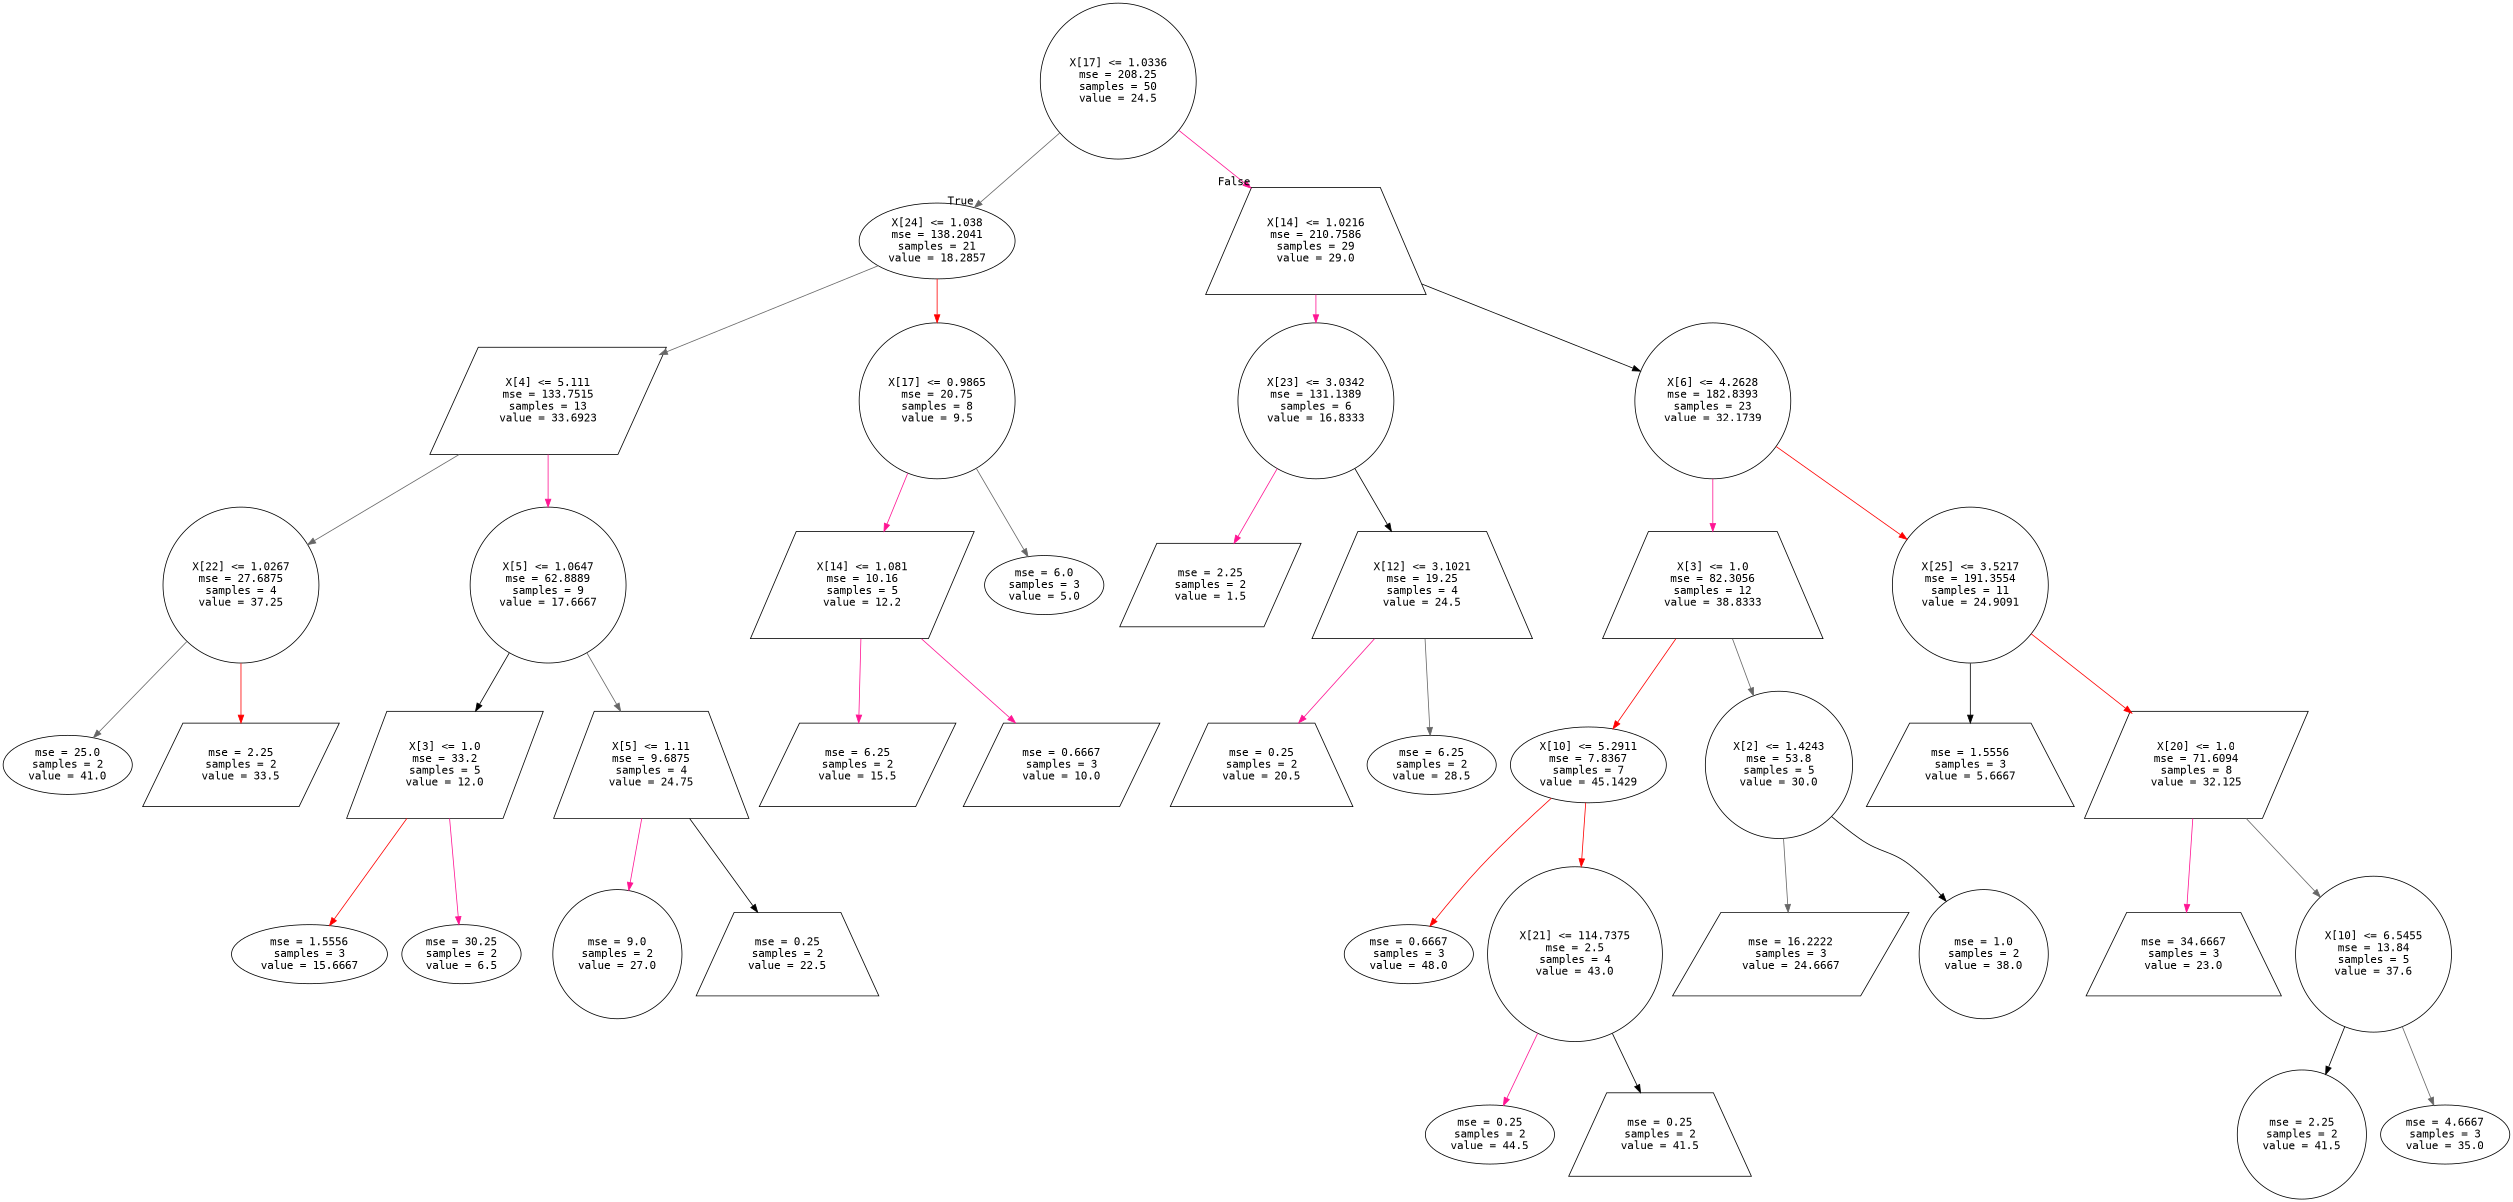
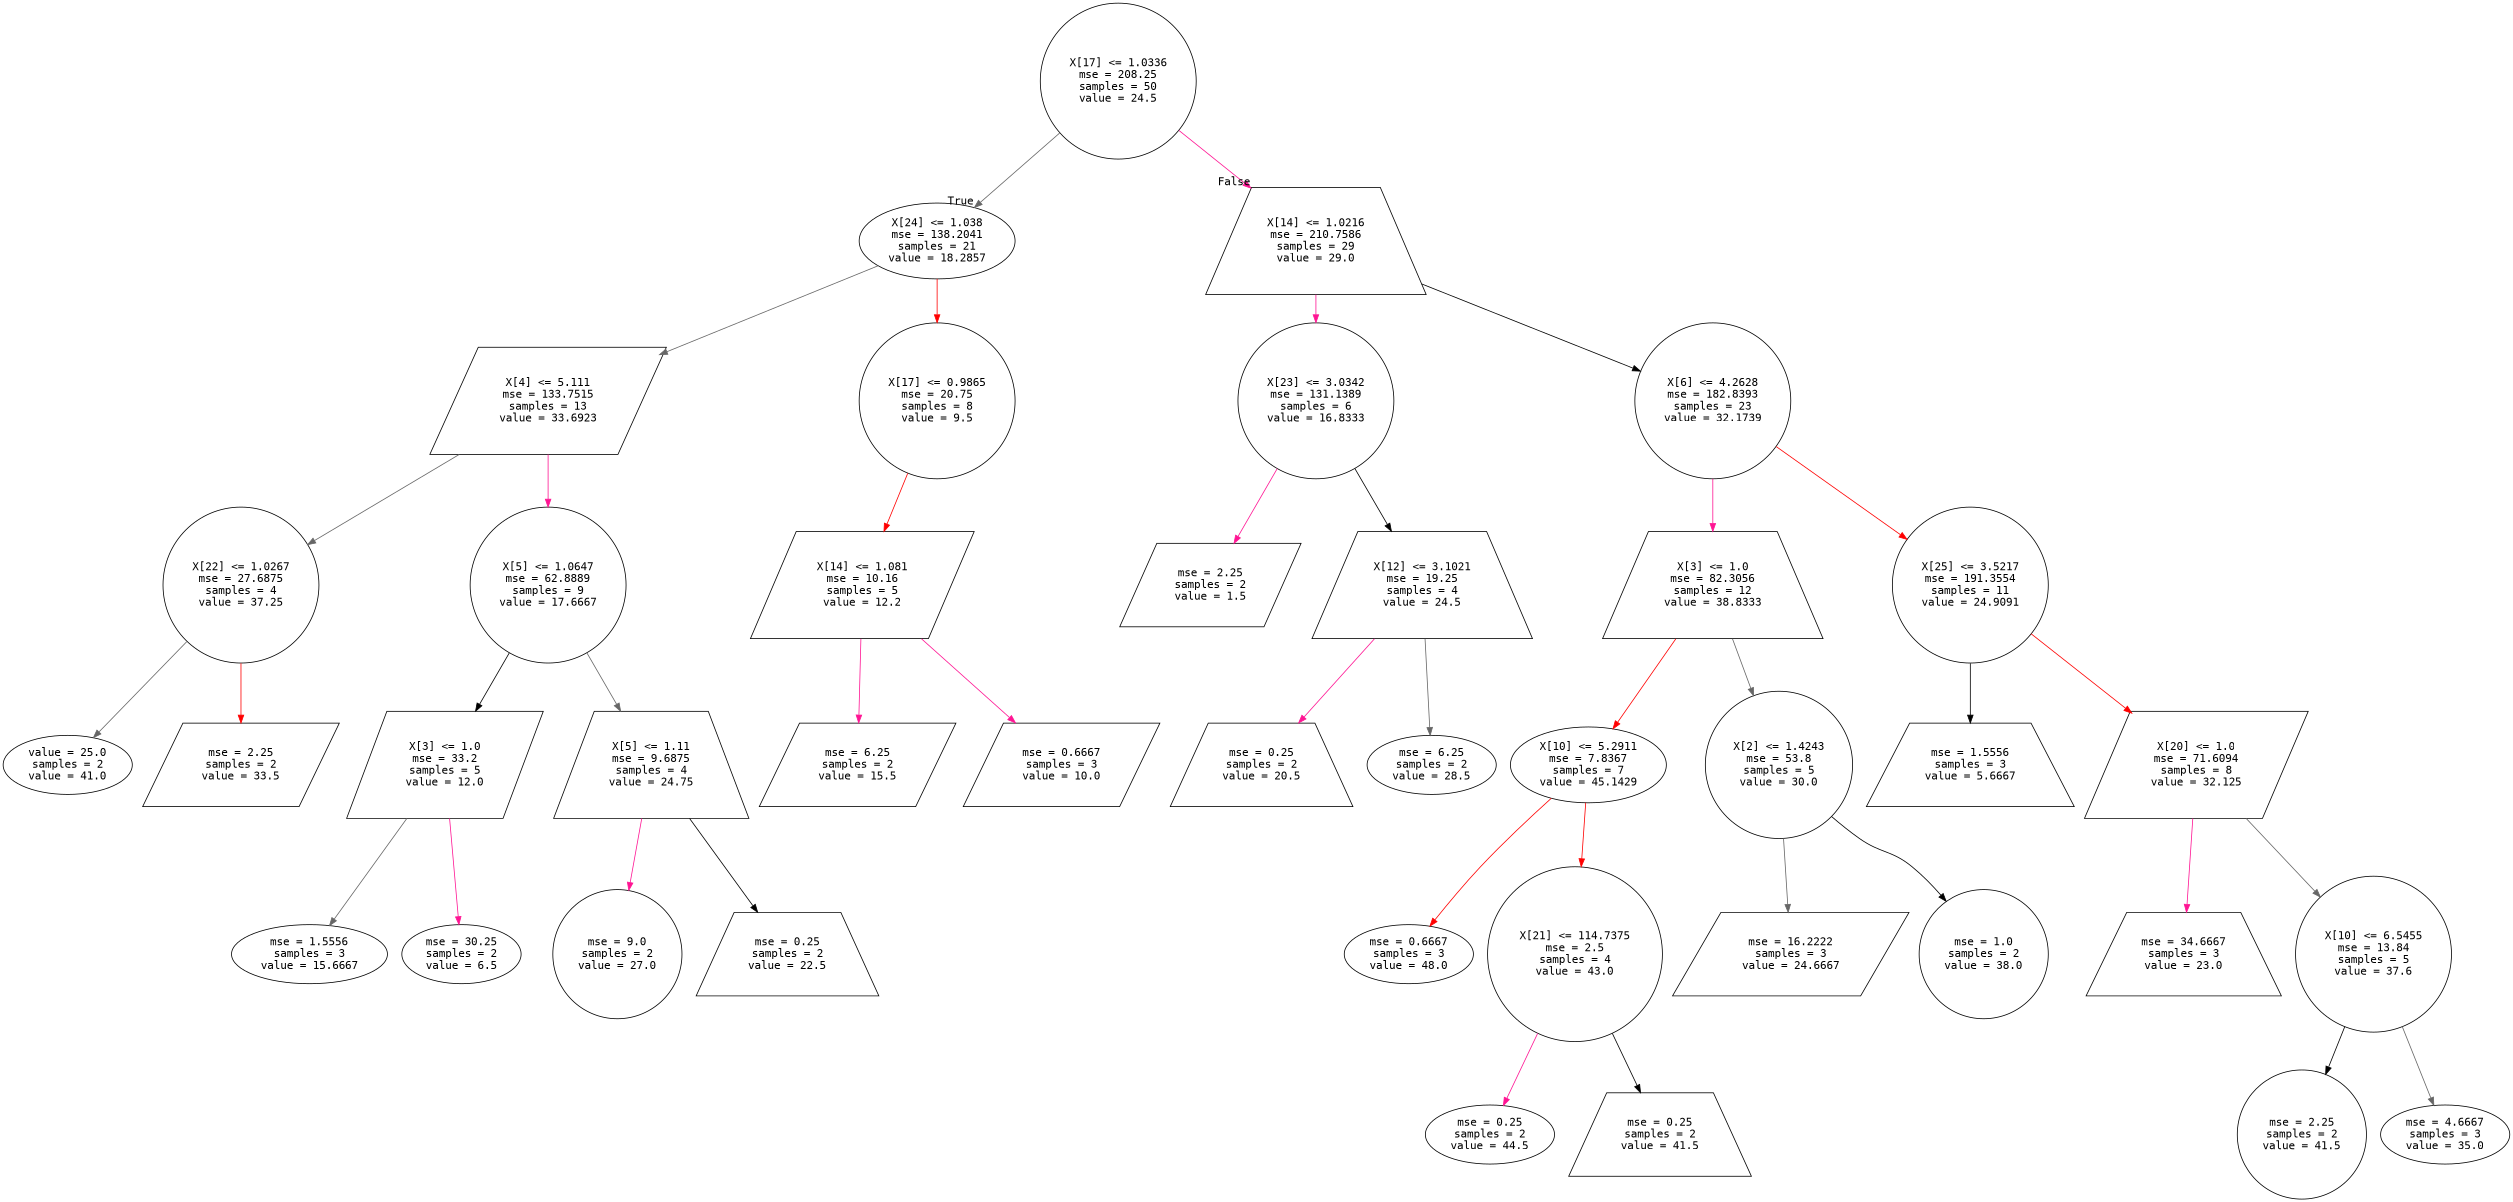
(897, 499) -> (897, 499)
(1044, 585) -> none
(68, 765) -> (68, 765)
(371, 869) -> (371, 869)
